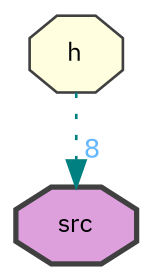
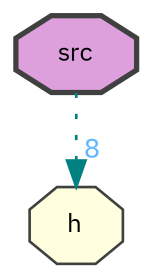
(76, 126) -> (76, 126)
